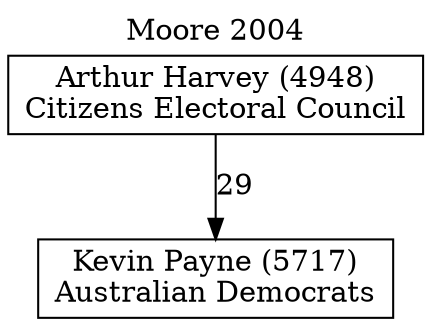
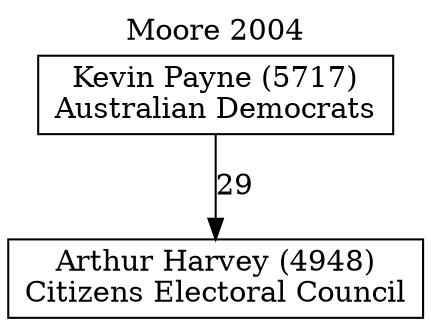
(216, 176) -> (216, 176)
